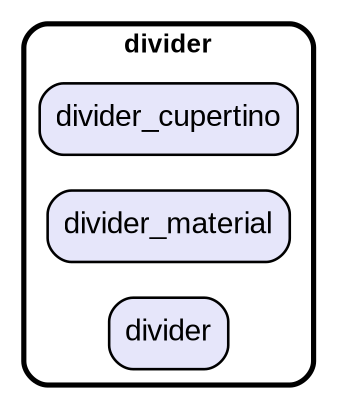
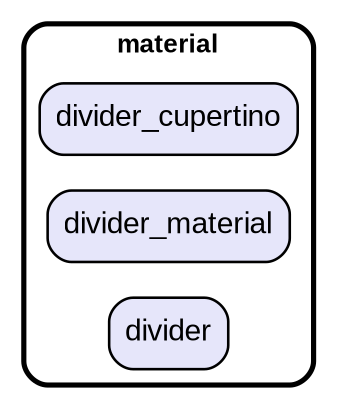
(169, 46) -> (169, 46)
